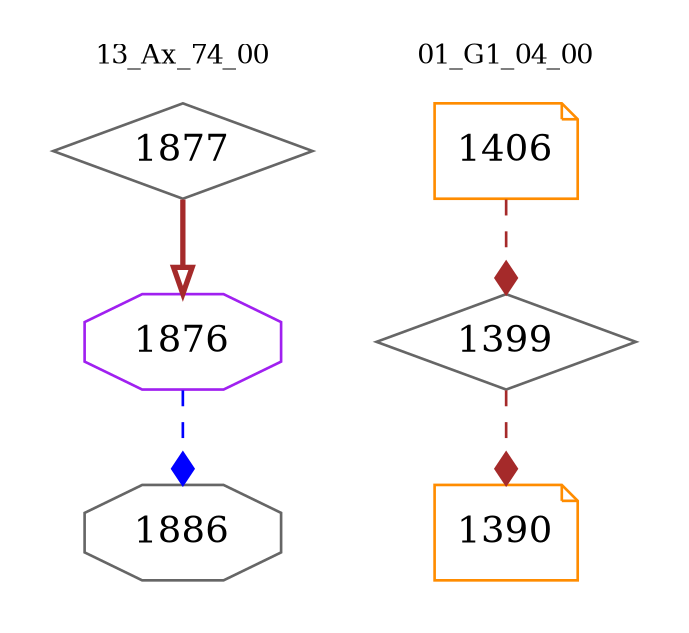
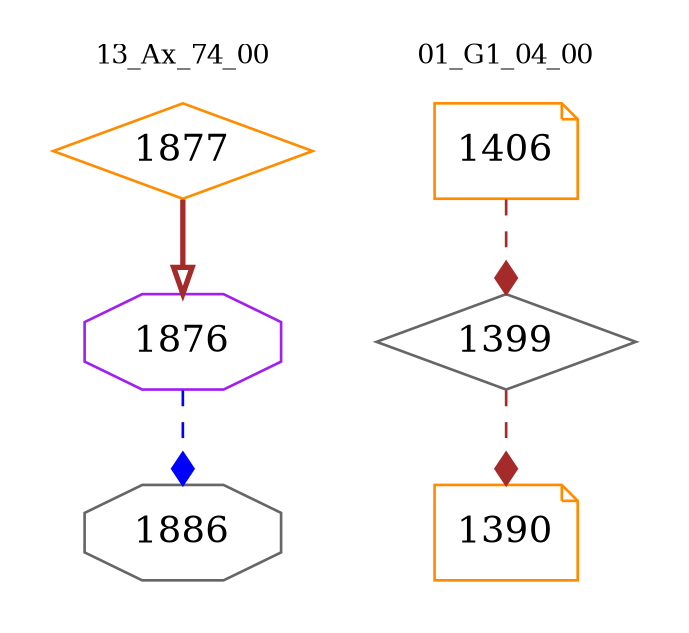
(183, 151) -> (183, 151)
